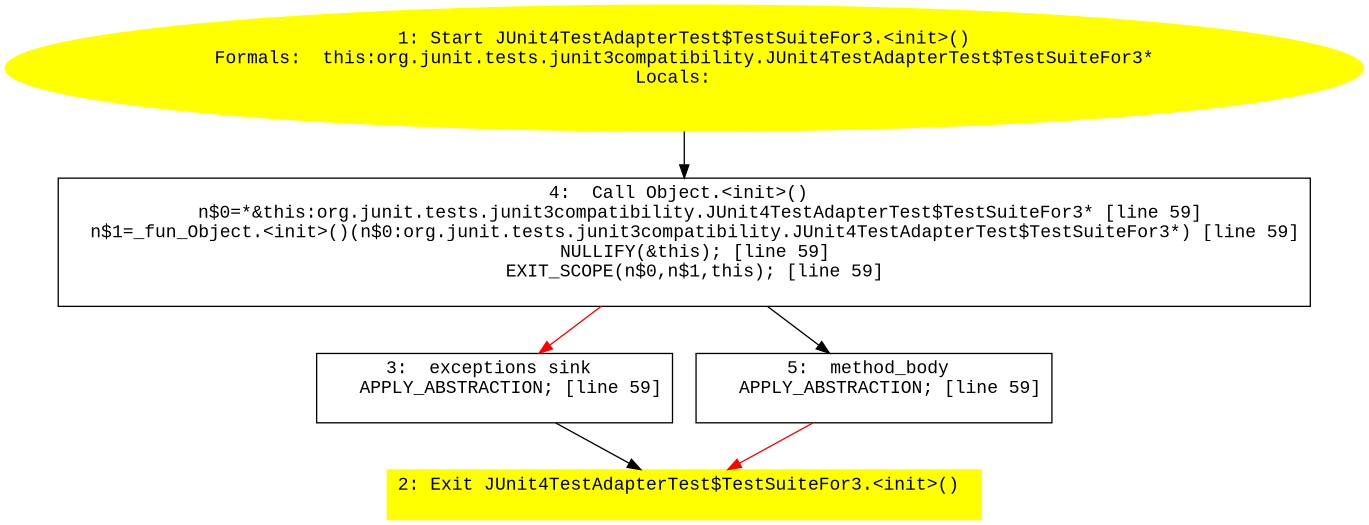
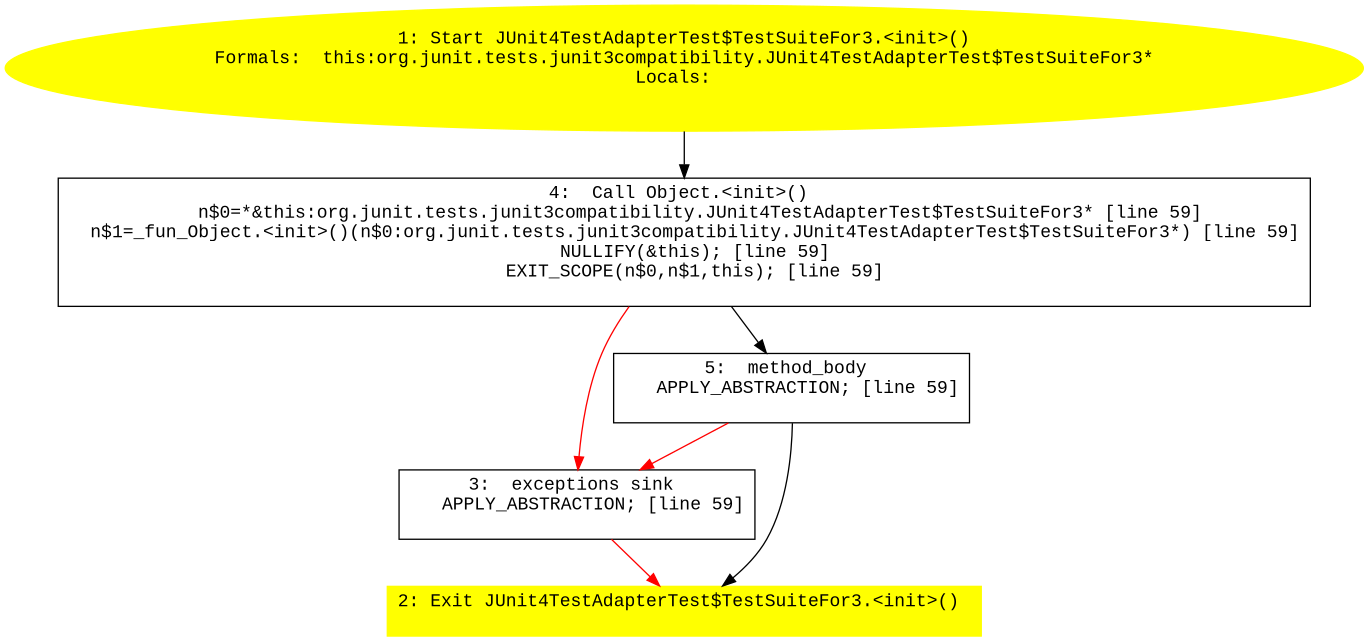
(592, 443) -> (631, 558)
none -> (690, 443)
(776, 443) -> (780, 508)
